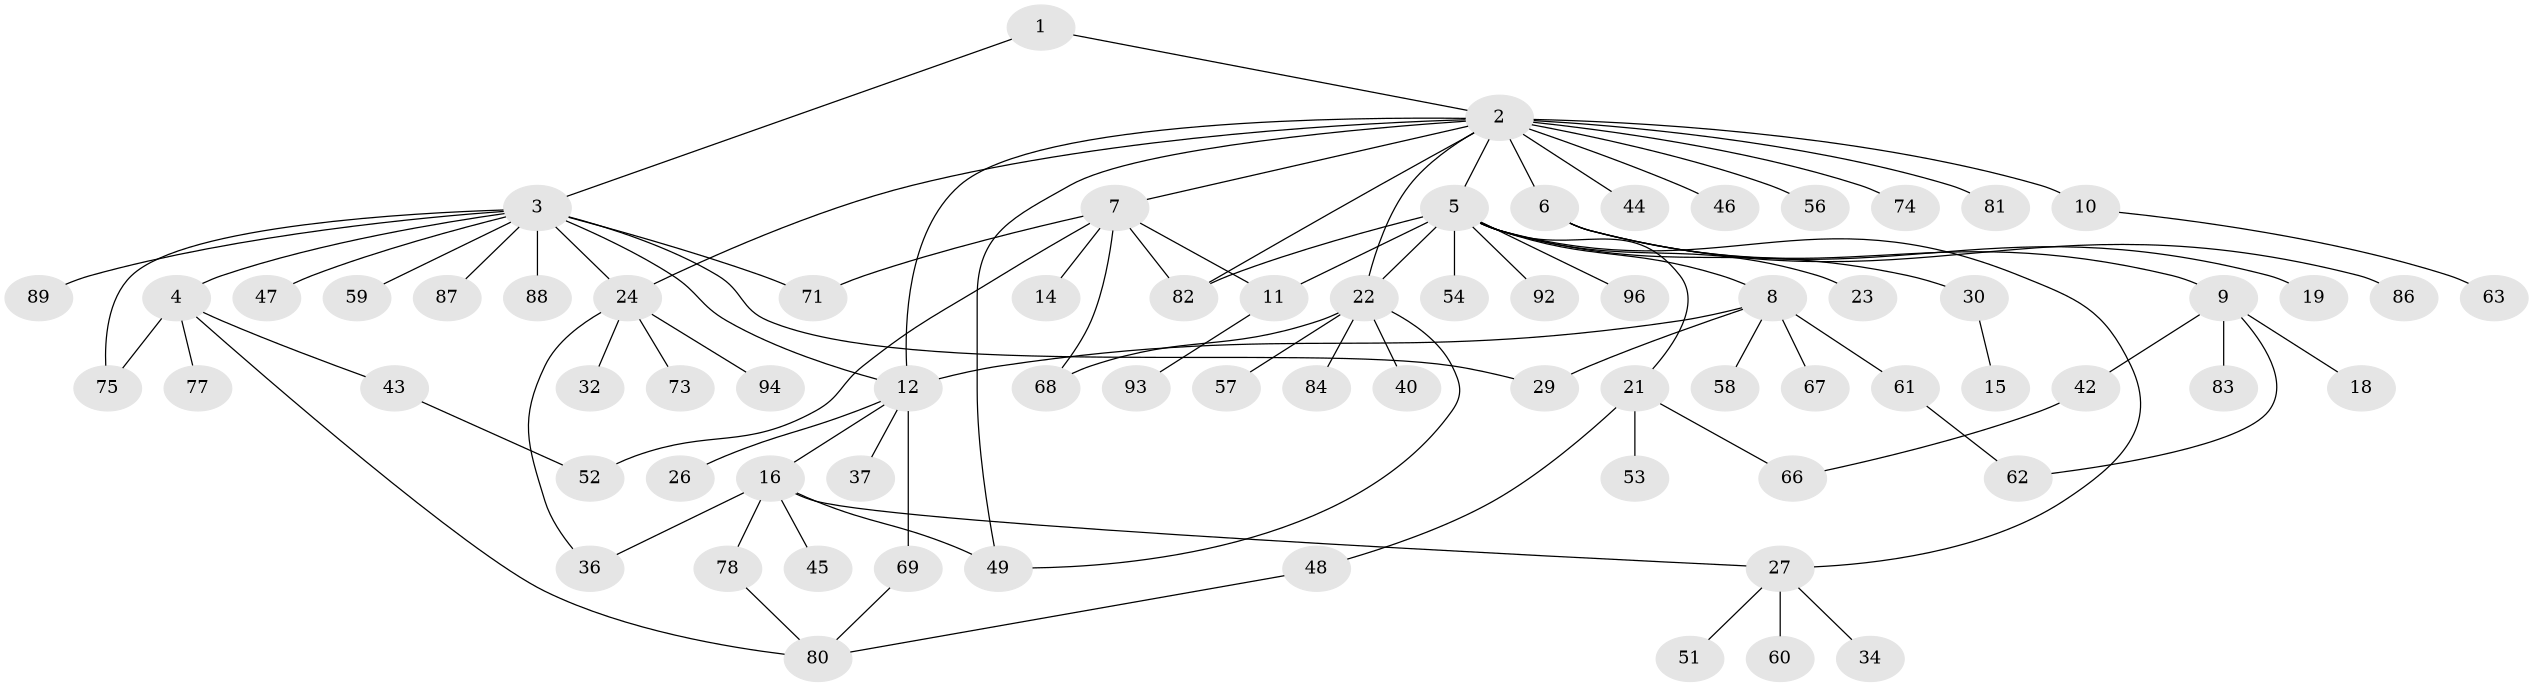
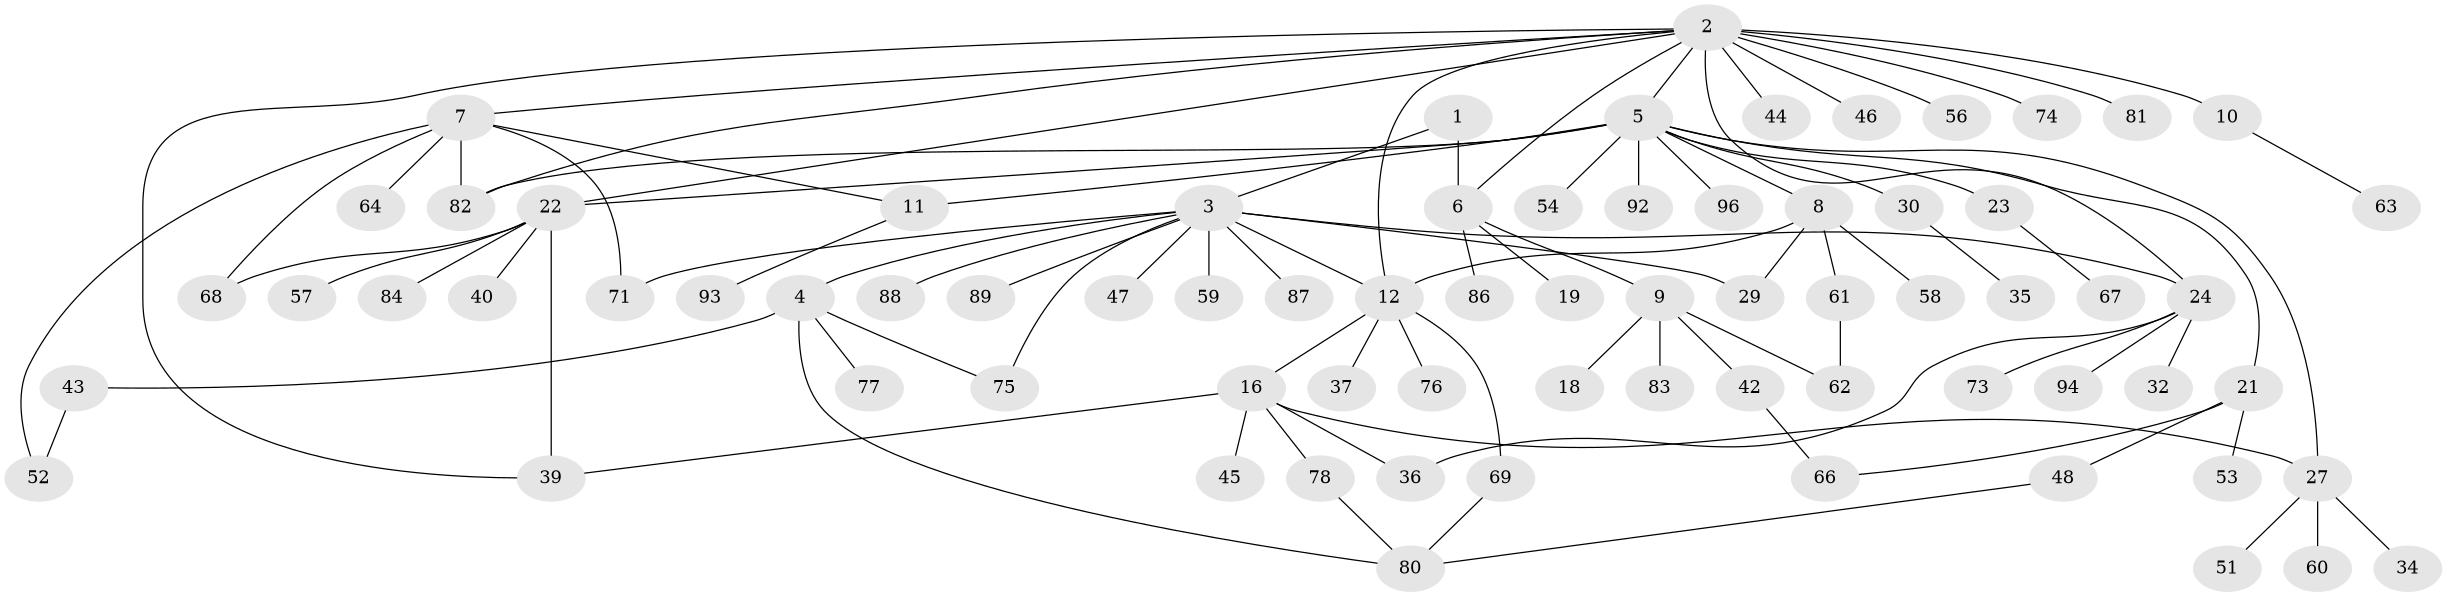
(1270, 73) -> (1458, 163)
(1046, 298) -> (371, 208)
(1794, 343) -> (2041, 242)
(1996, 388) -> (2021, 298)
(680, 479) -> (1432, 388)
(998, 569) -> (551, 479)
